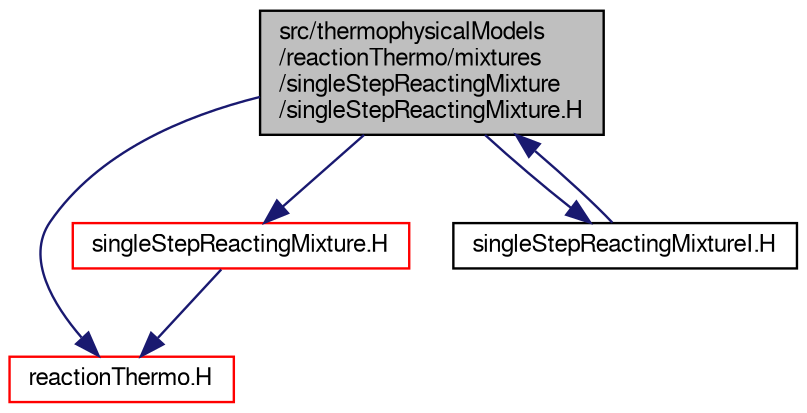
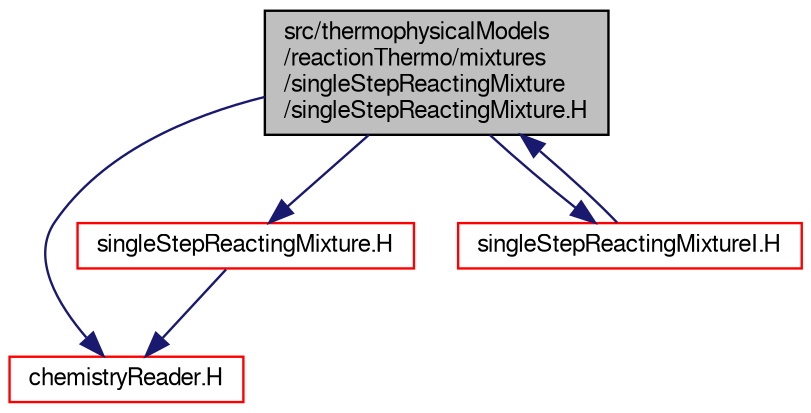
(625, 246) -> (630, 246)
(122, 379) -> (126, 379)
